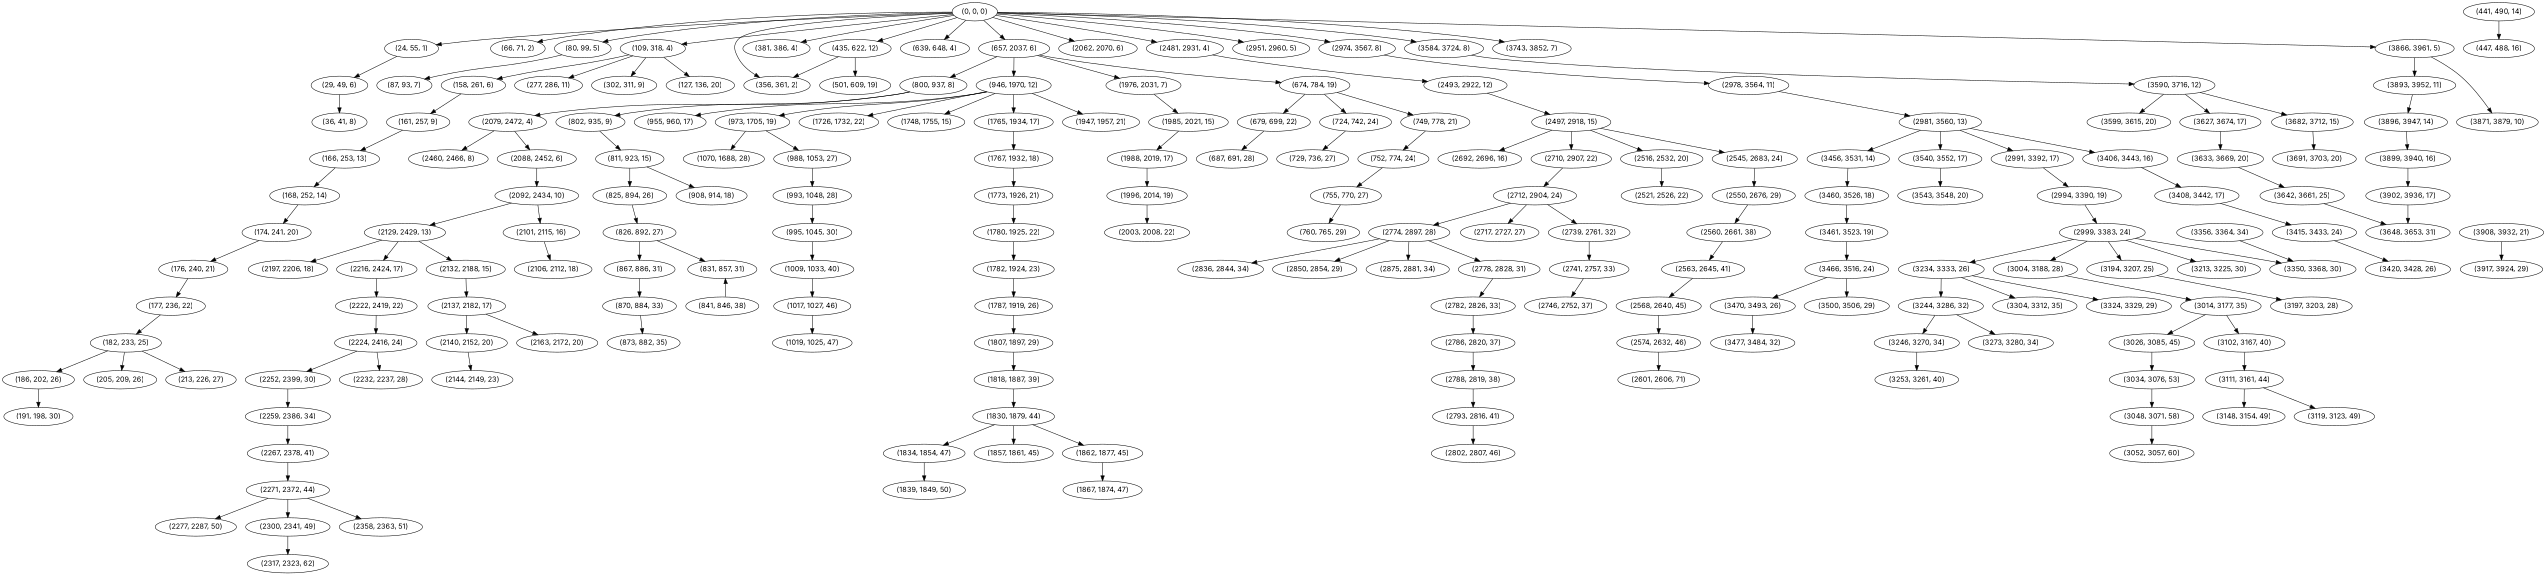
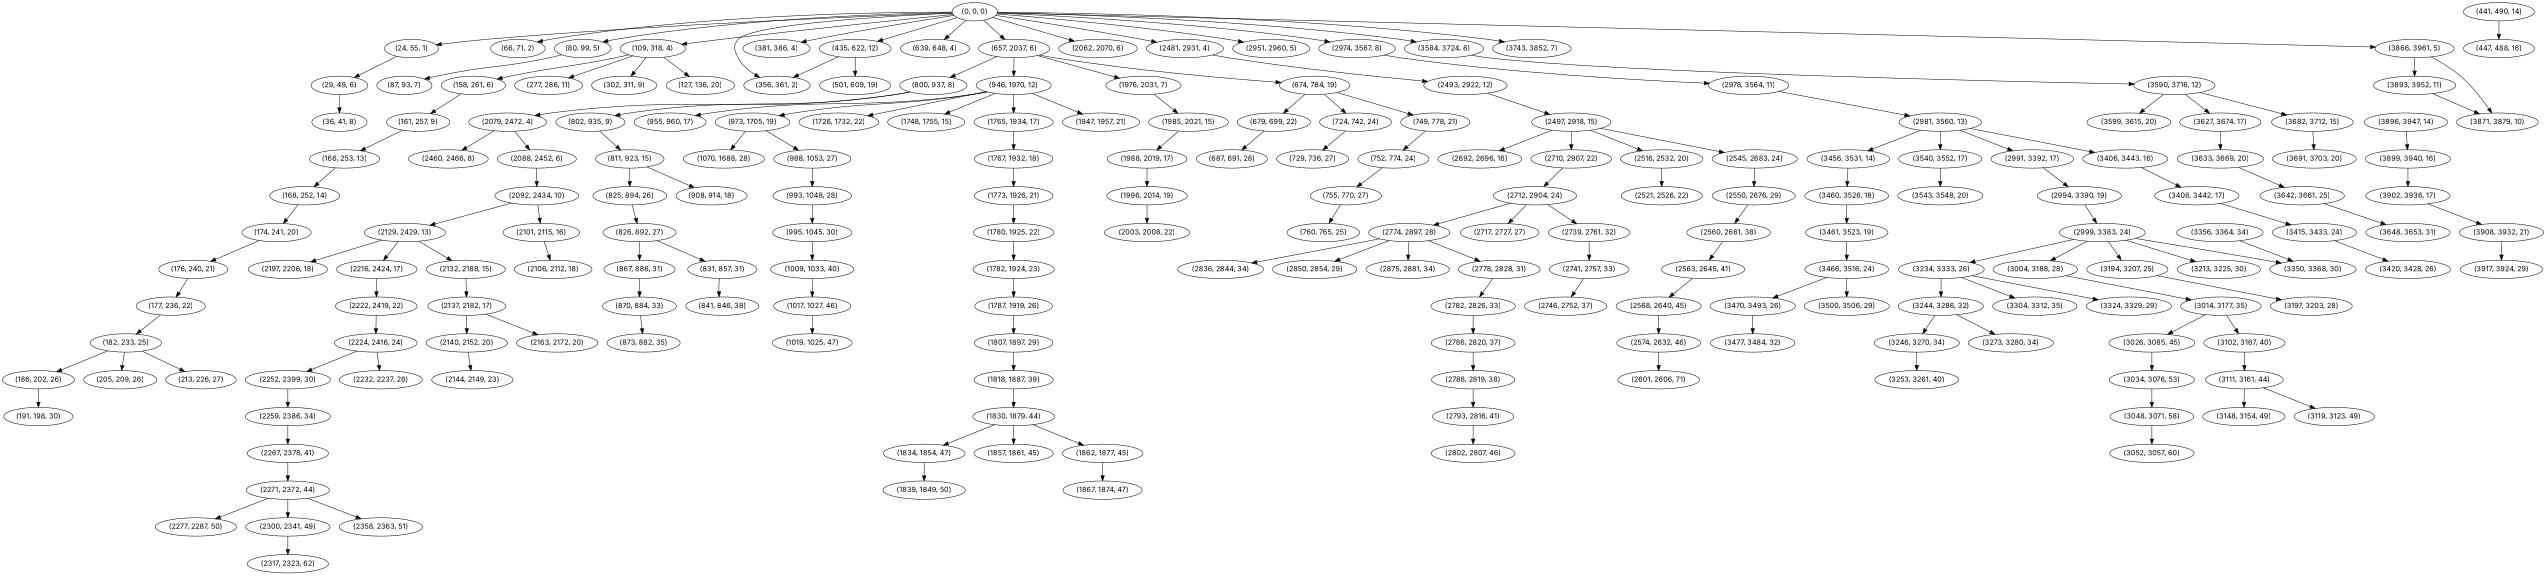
(2411, 101) -> (2454, 103)
(2408, 212) -> (2452, 213)
(1323, 233) -> (1323, 233)
(726, 290) -> (719, 285)
